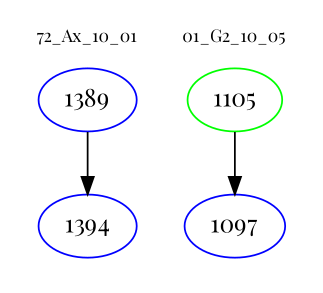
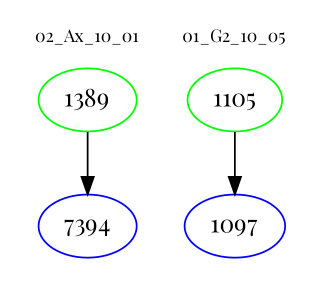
(88, 38) -> (88, 38)
(88, 100) -> (88, 100)
(88, 226) -> (88, 226)
